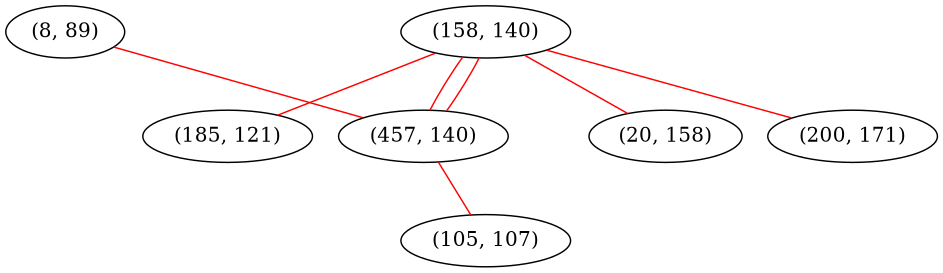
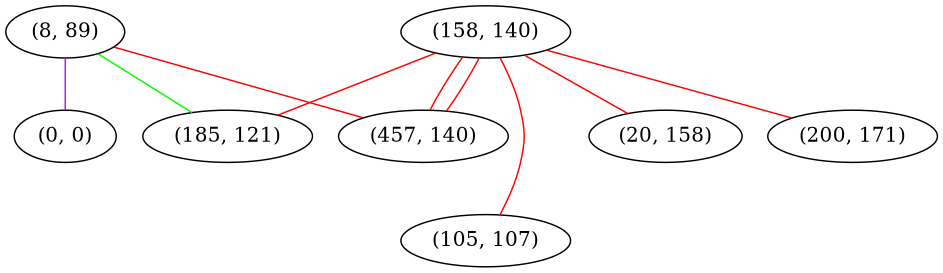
none -> (145, 83)
none -> (65, 136)
(455, 189) -> (524, 136)
